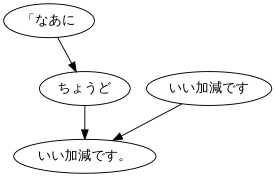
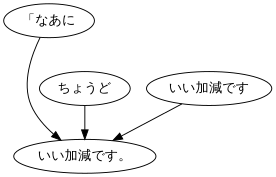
(65, 50) -> (27, 89)
